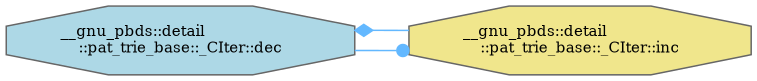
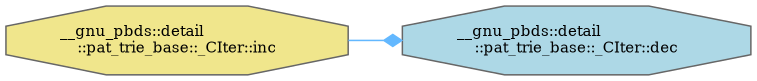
(376, 51) -> none
